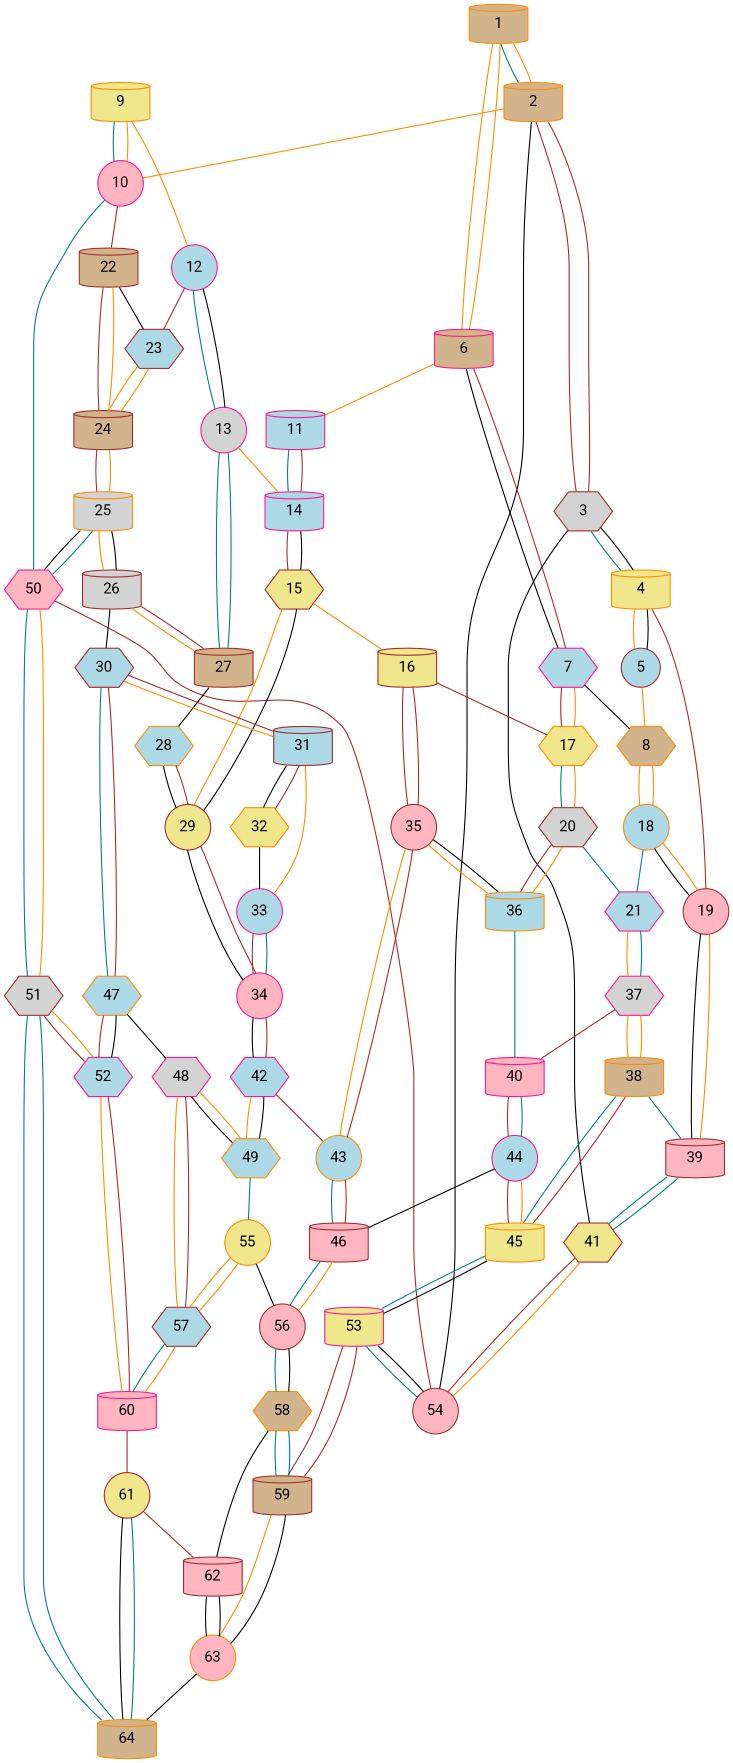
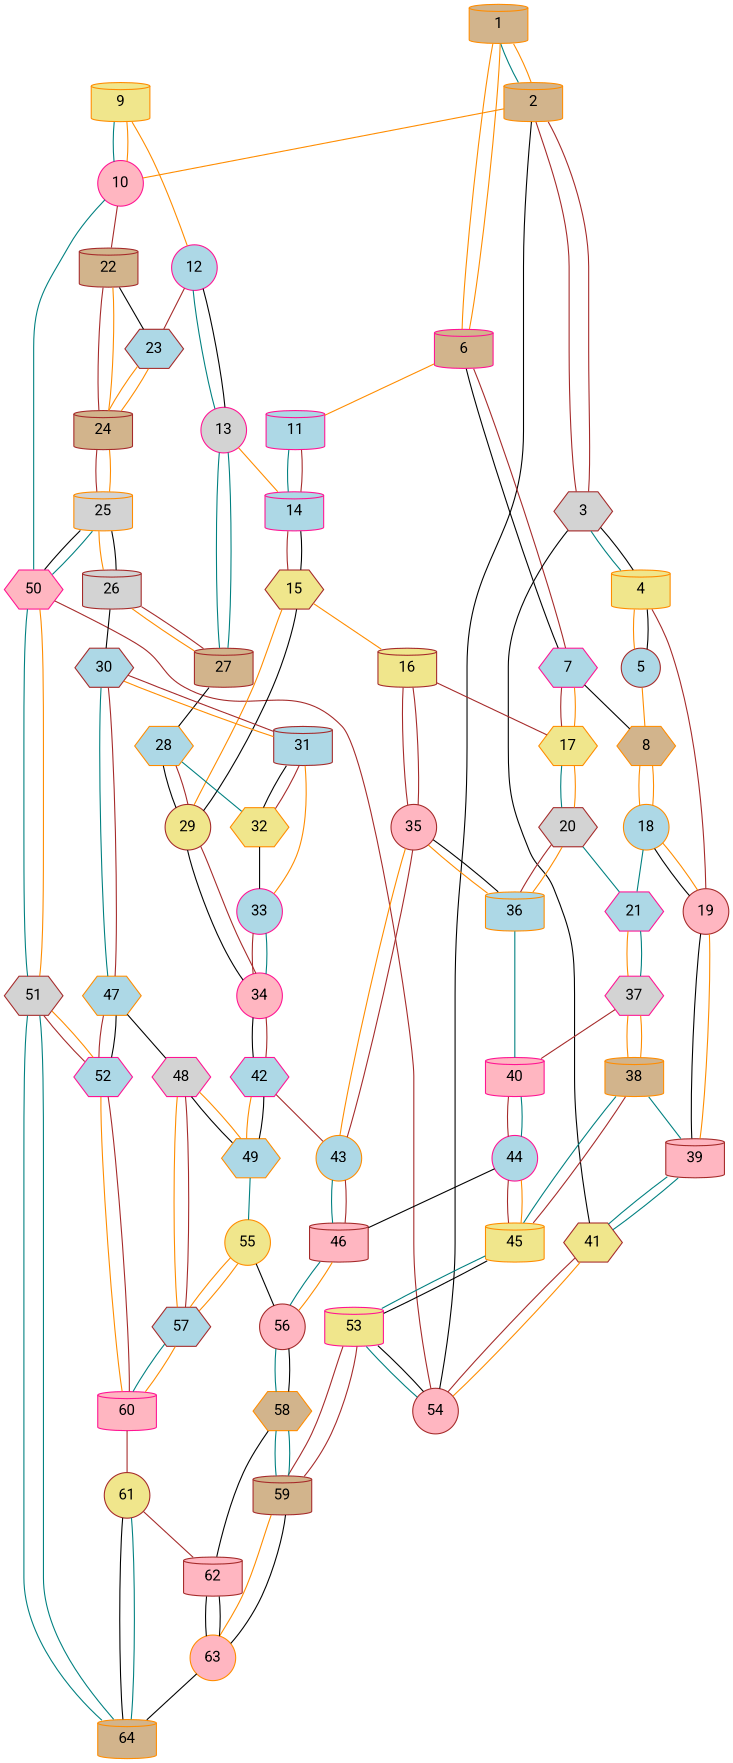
none -> (212, 787)
